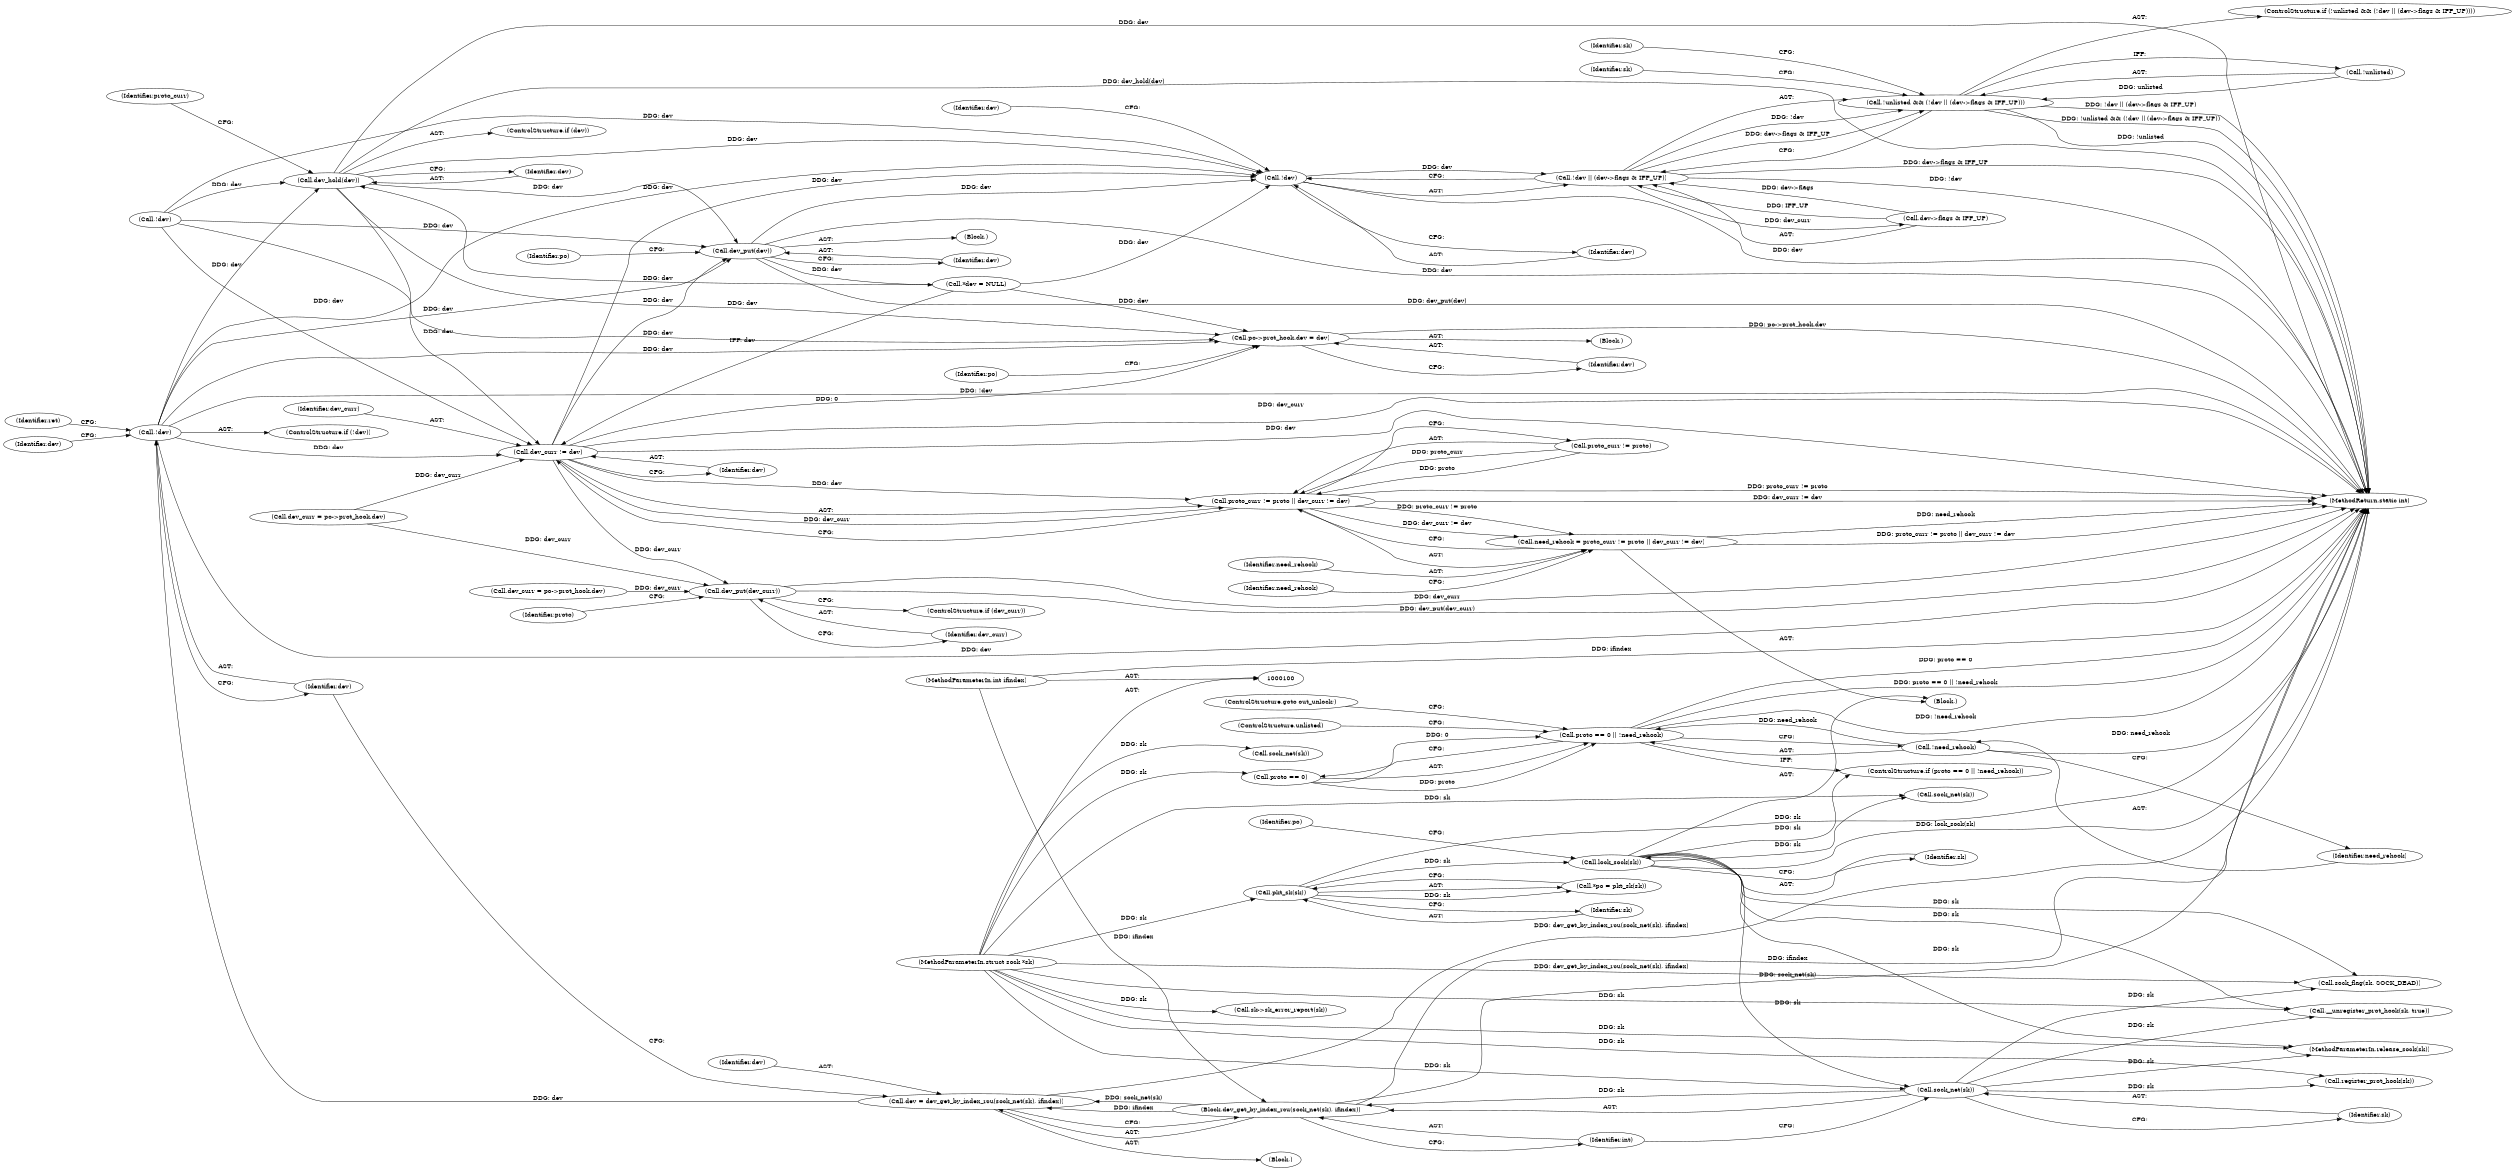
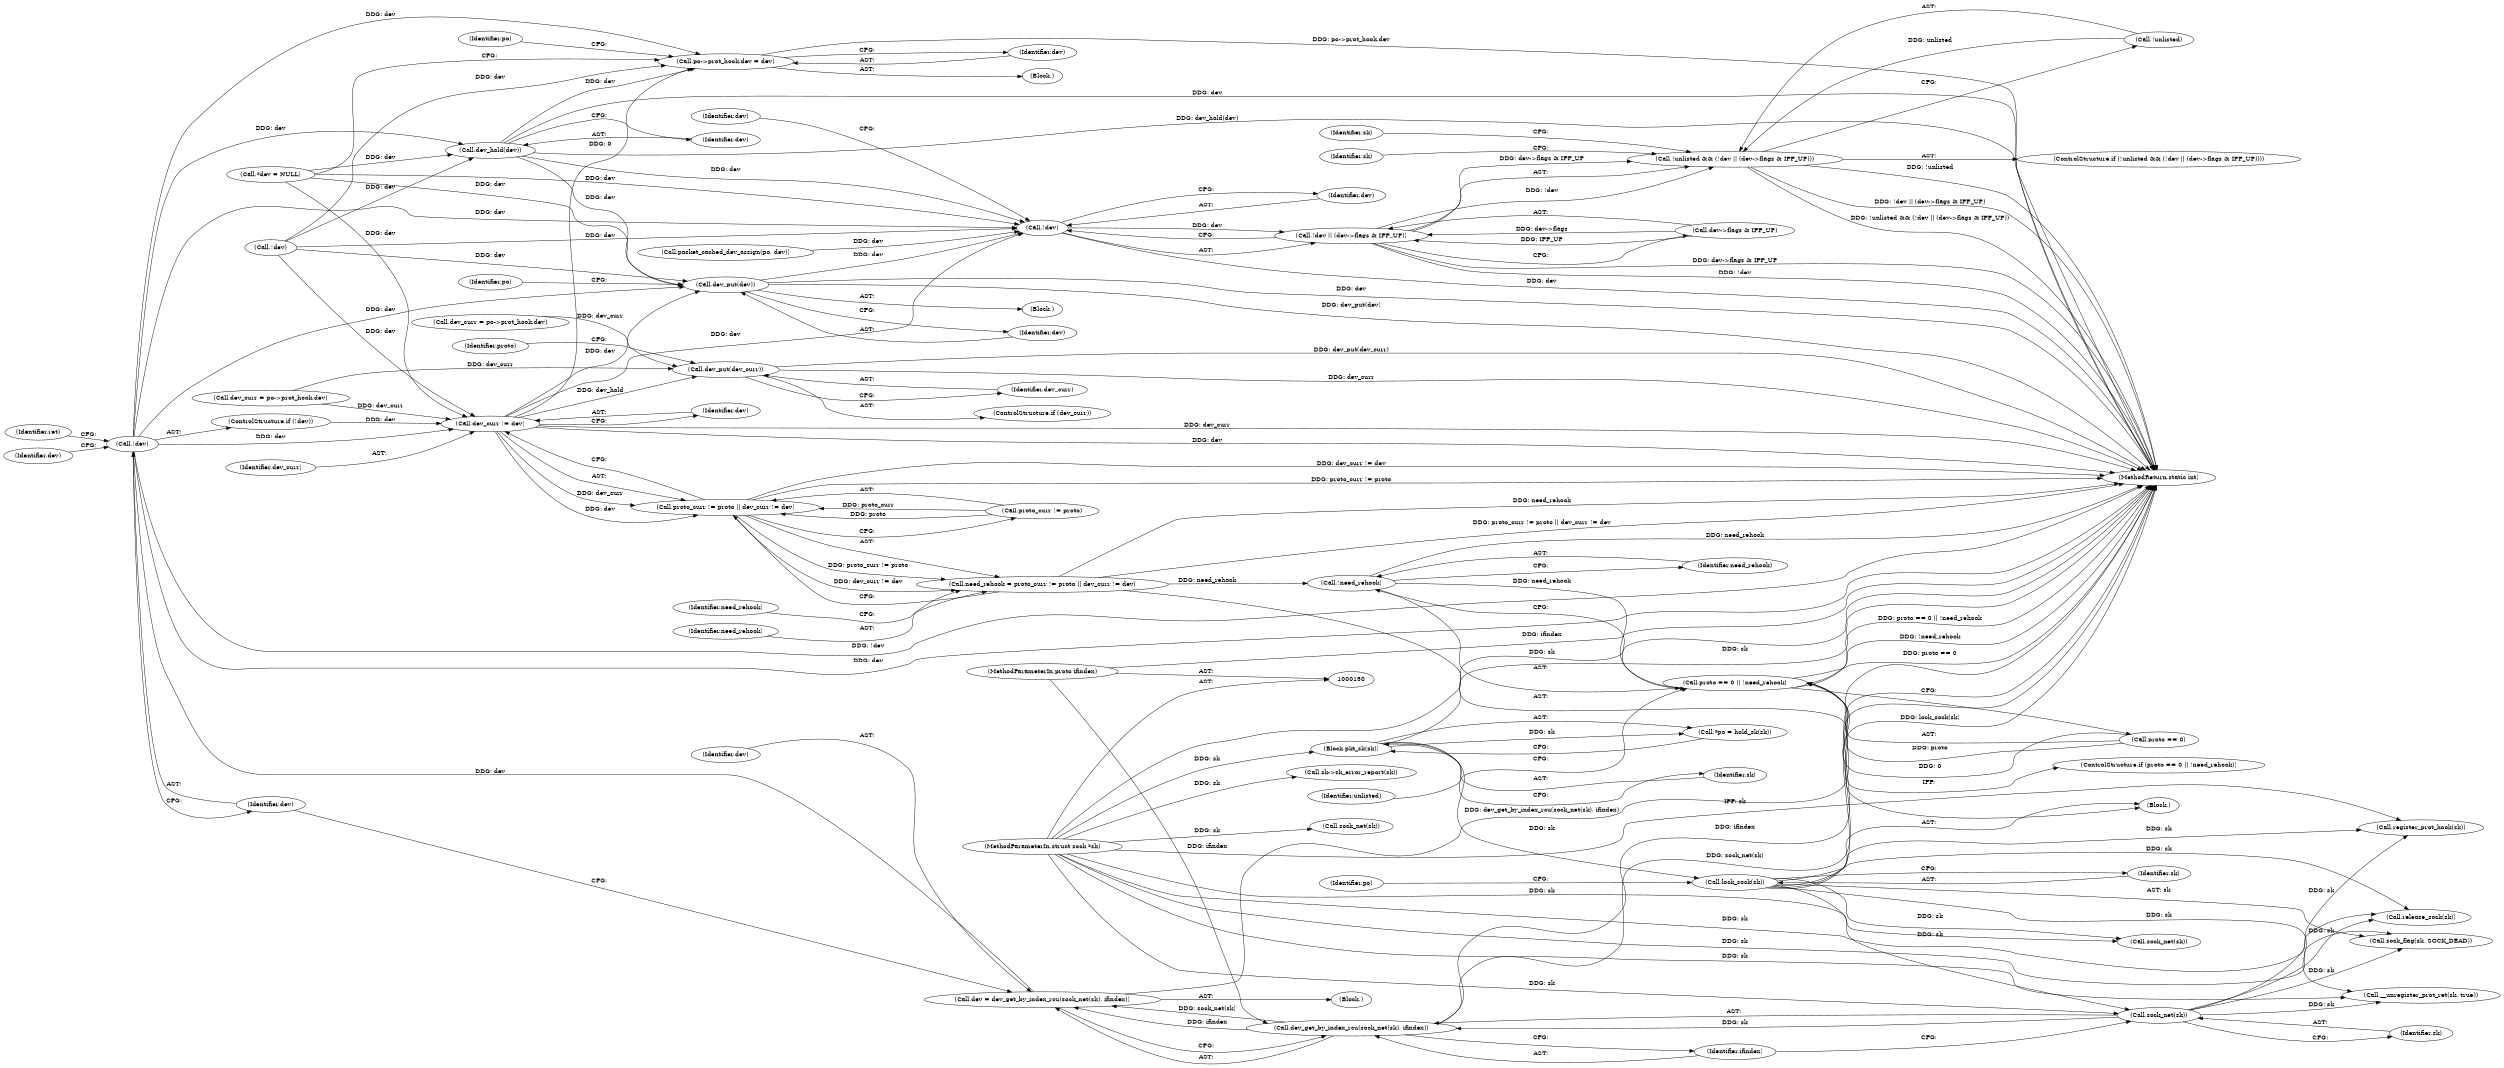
(2141, 54) -> (1930, 82)
(155, 96) -> none
(548, 131) -> none
(1803, 159) -> none
(1788, 221) -> (1542, 255)
none -> (726, 252)
(844, 279) -> (515, 198)
(1134, 301) -> (490, 56)
(413, 331) -> (383, 423)
(743, 341) -> (381, 233)
(658, 550) -> (600, 390)
none -> (1236, 584)
(827, 600) -> (868, 406)
(1281, 679) -> (1351, 679)
(976, 681) -> (1042, 672)
(1281, 702) -> none
(1281, 726) -> (1351, 796)
(1078, 813) -> (1604, 659)
(1768, 840) -> (2057, 842)
(1611, 886) -> (1735, 732)
(1281, 893) -> (1351, 749)
(1946, 902) -> (2159, 890)
(1611, 967) -> (1735, 941)
(2370, 1011) -> (2421, 995)
(1611, 1041) -> (1735, 802)
(2370, 1050) -> (2421, 917)
(1281, 1110) -> (1351, 1028)
(1611, 1140) -> (1735, 1052)
